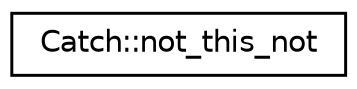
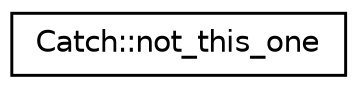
(179, 44) -> (179, 44)
